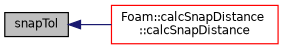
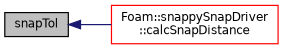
(195, 25) -> (195, 25)
